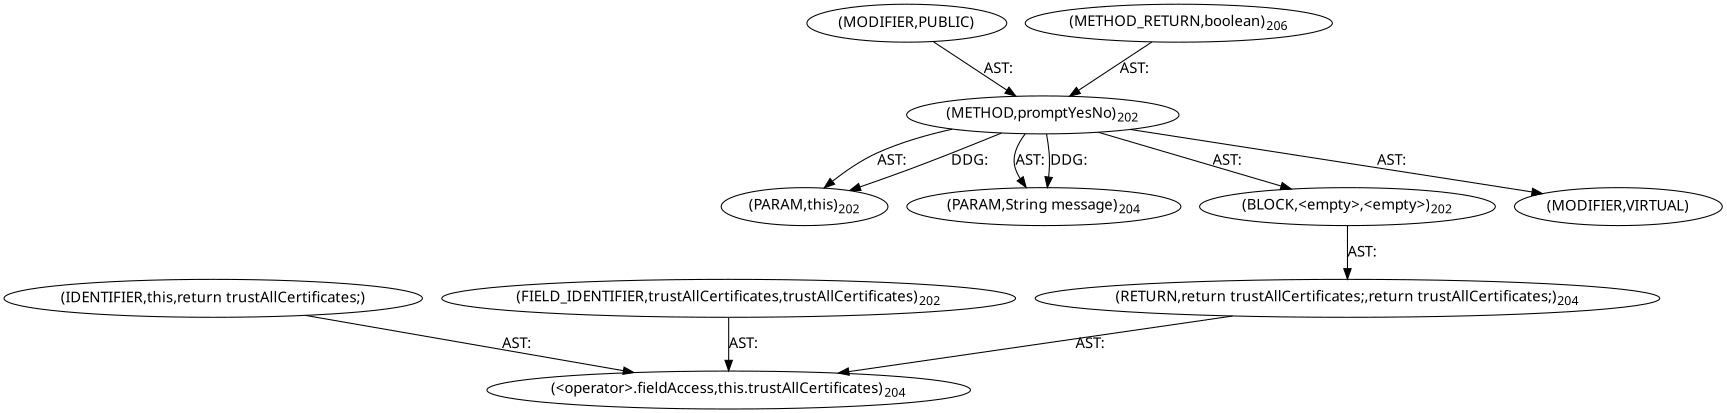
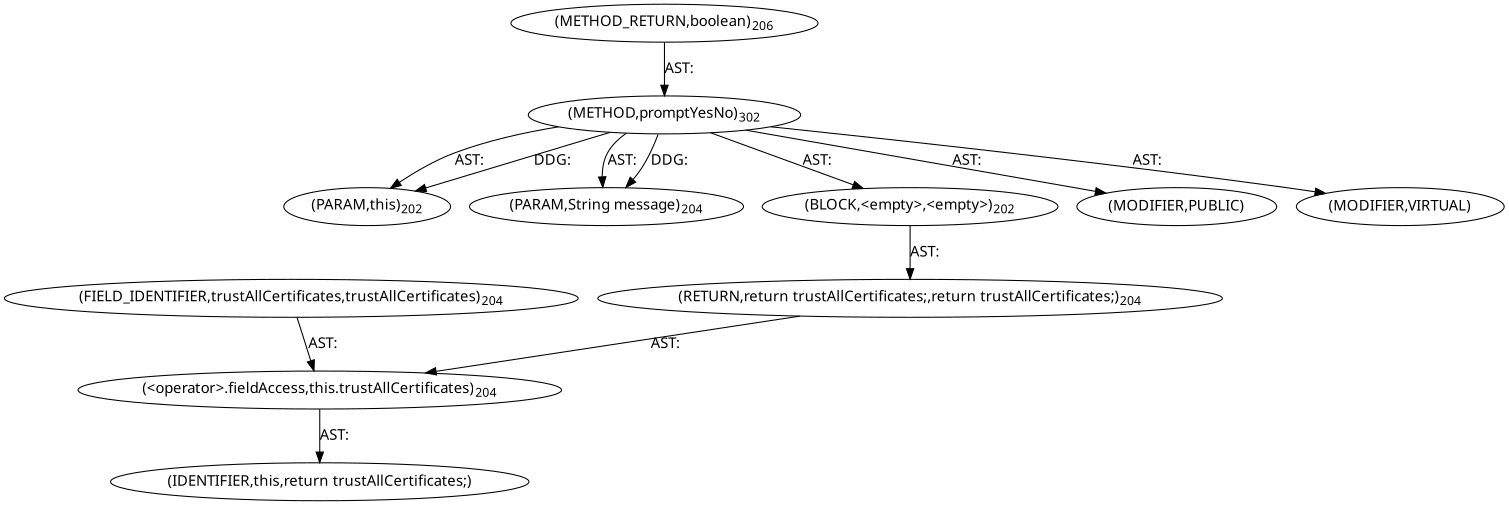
(970, 66) -> (921, 161)
(1128, 113) -> (750, 113)
(930, 297) -> (493, 297)
(464, 343) -> (320, 431)
